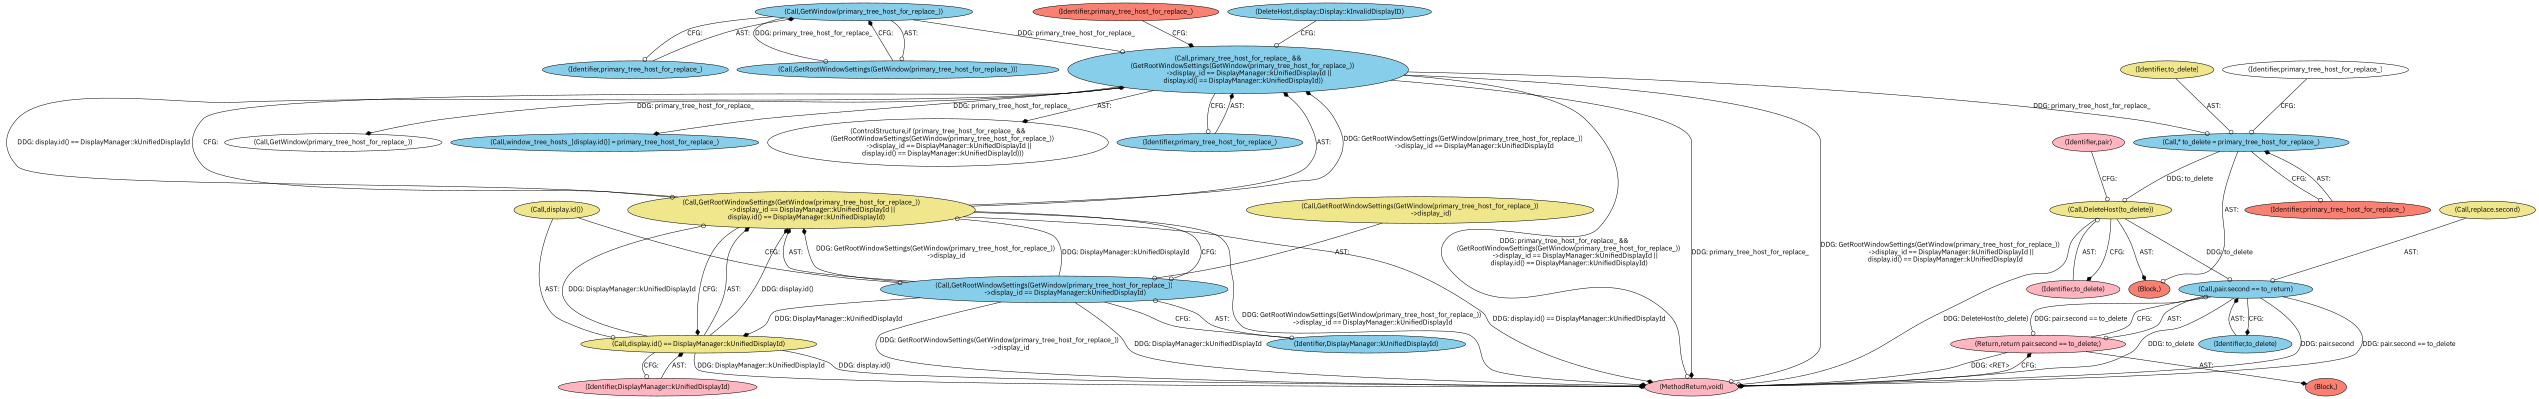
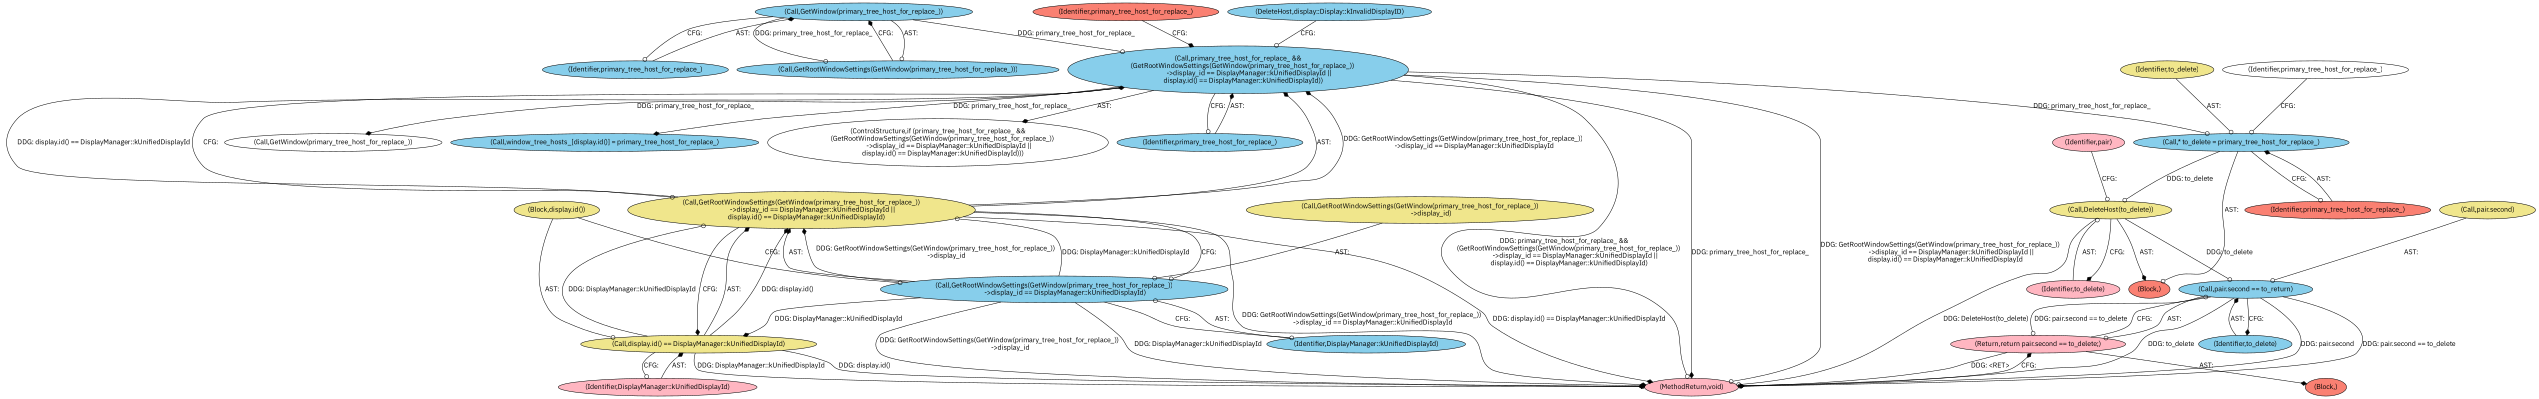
(557, 210) -> (557, 210)
(2488, 210) -> (2488, 210)
